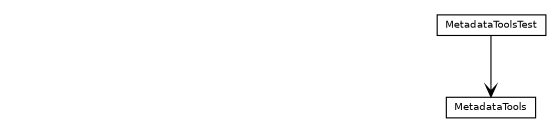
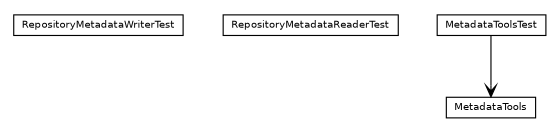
none -> (98, 25)
none -> (310, 25)
